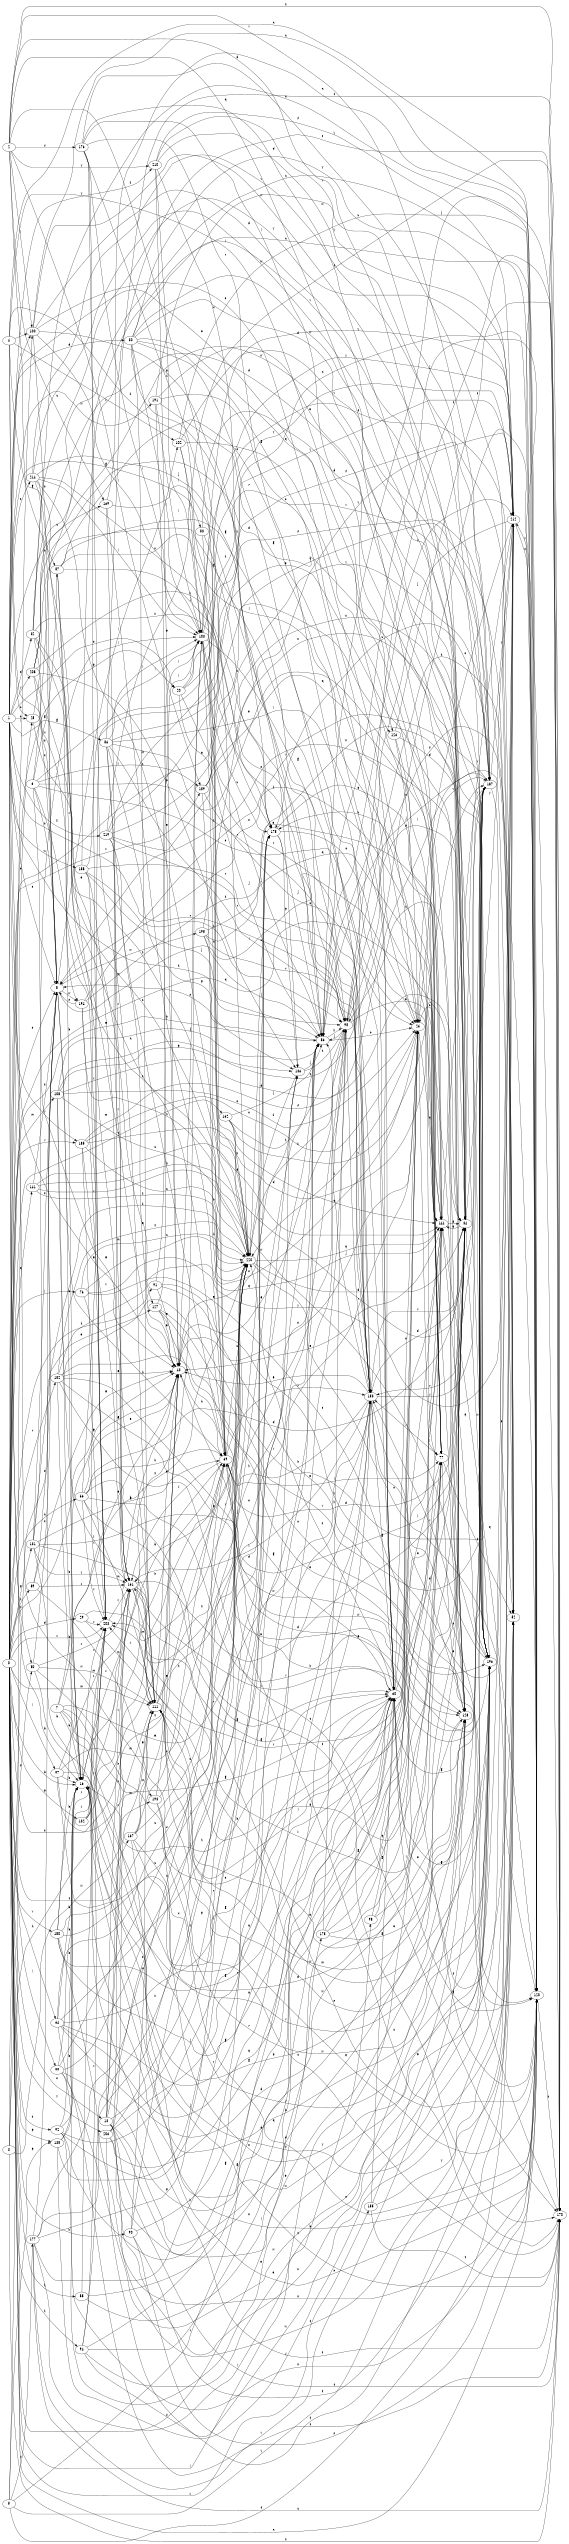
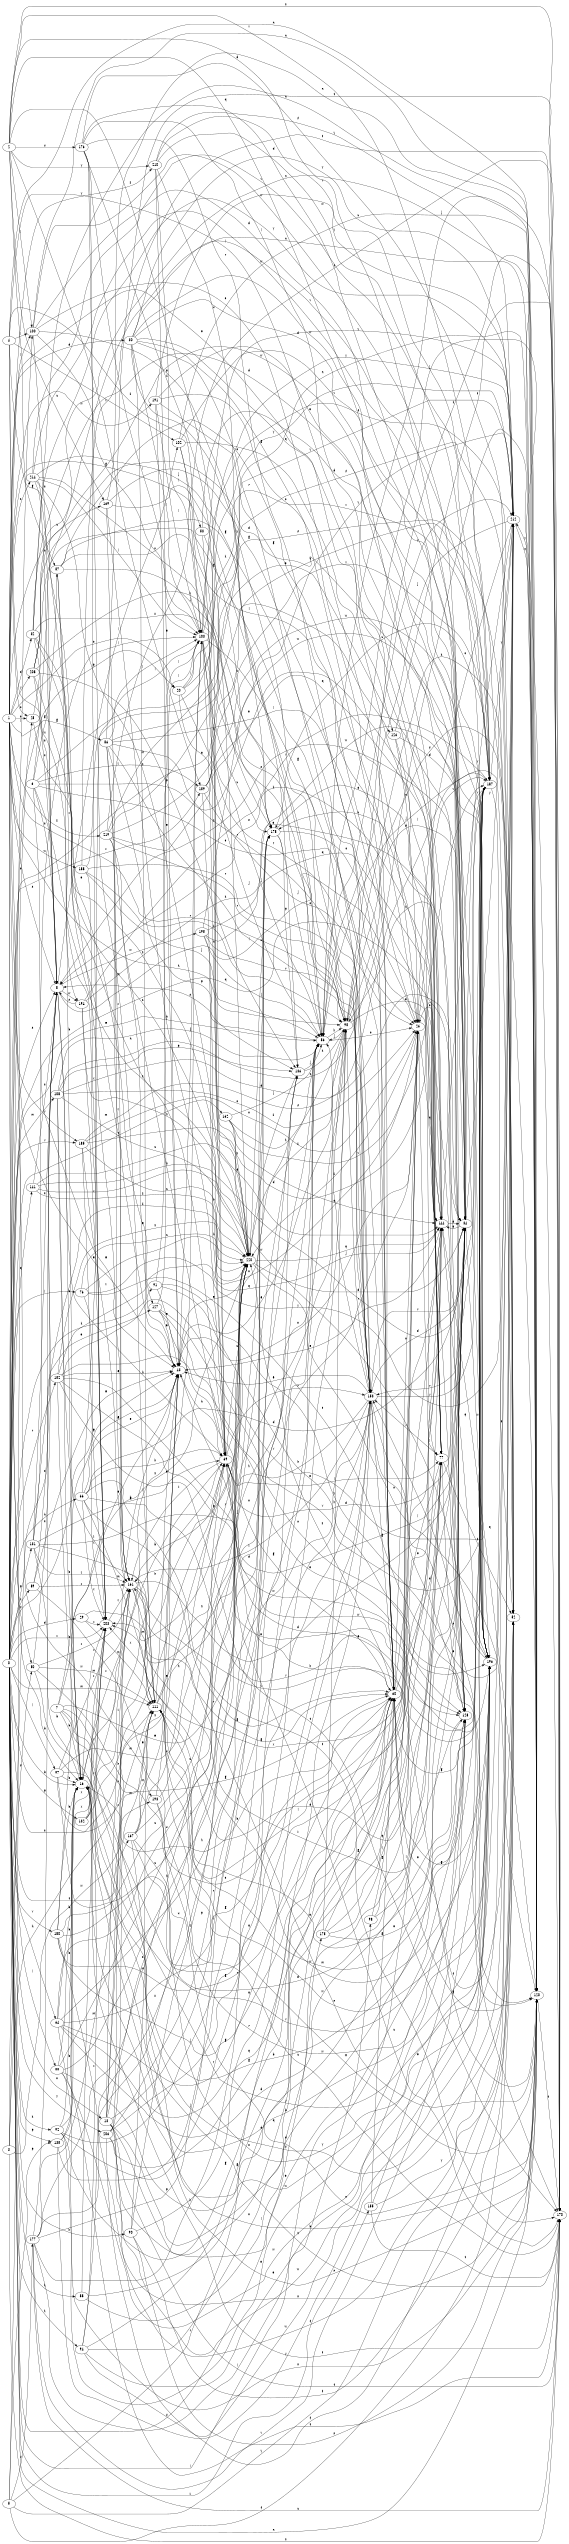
none -> (380, 980)
(115, 1162) -> (106, 1951)
